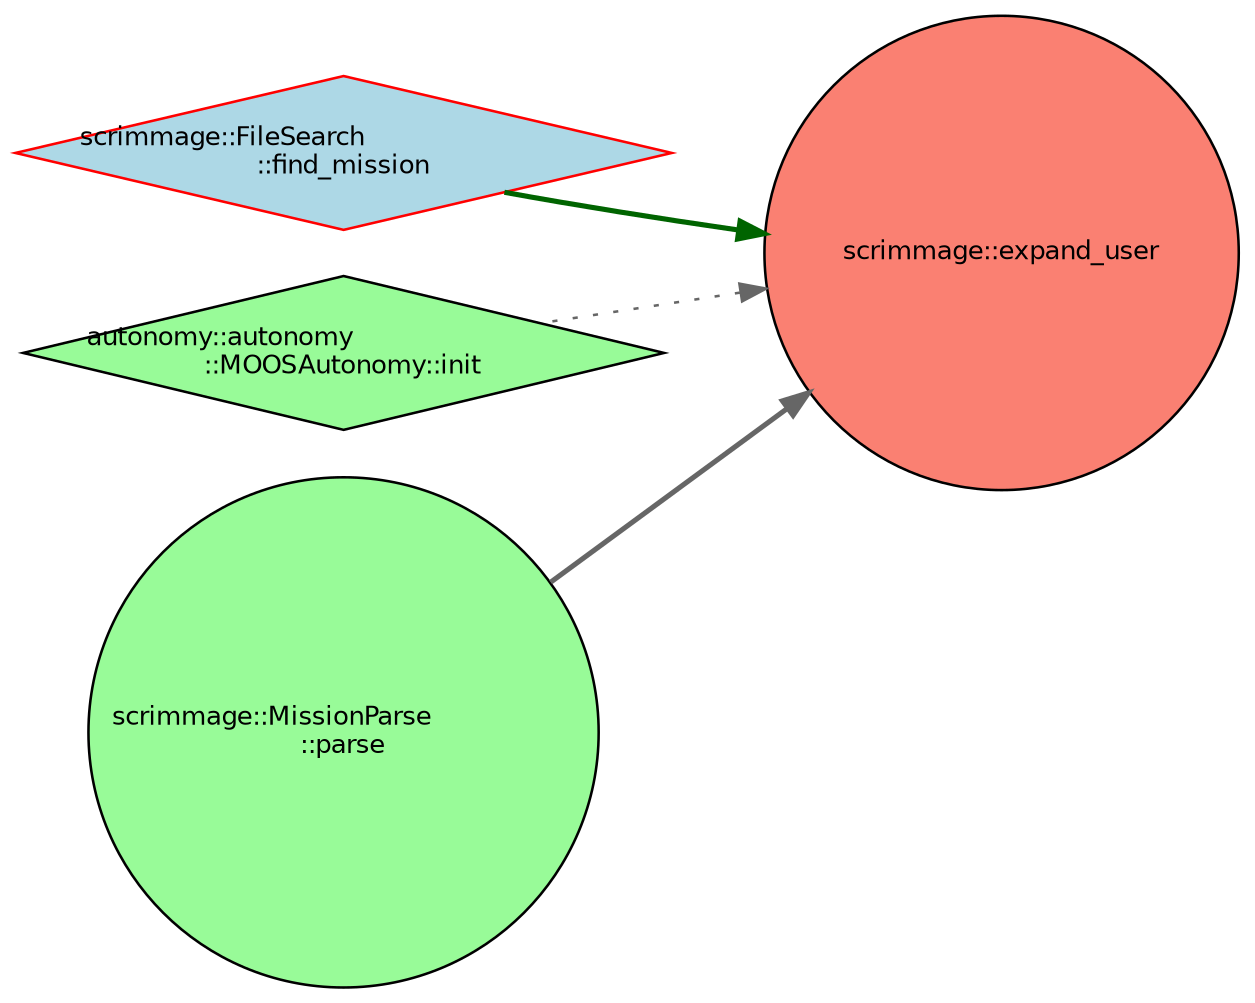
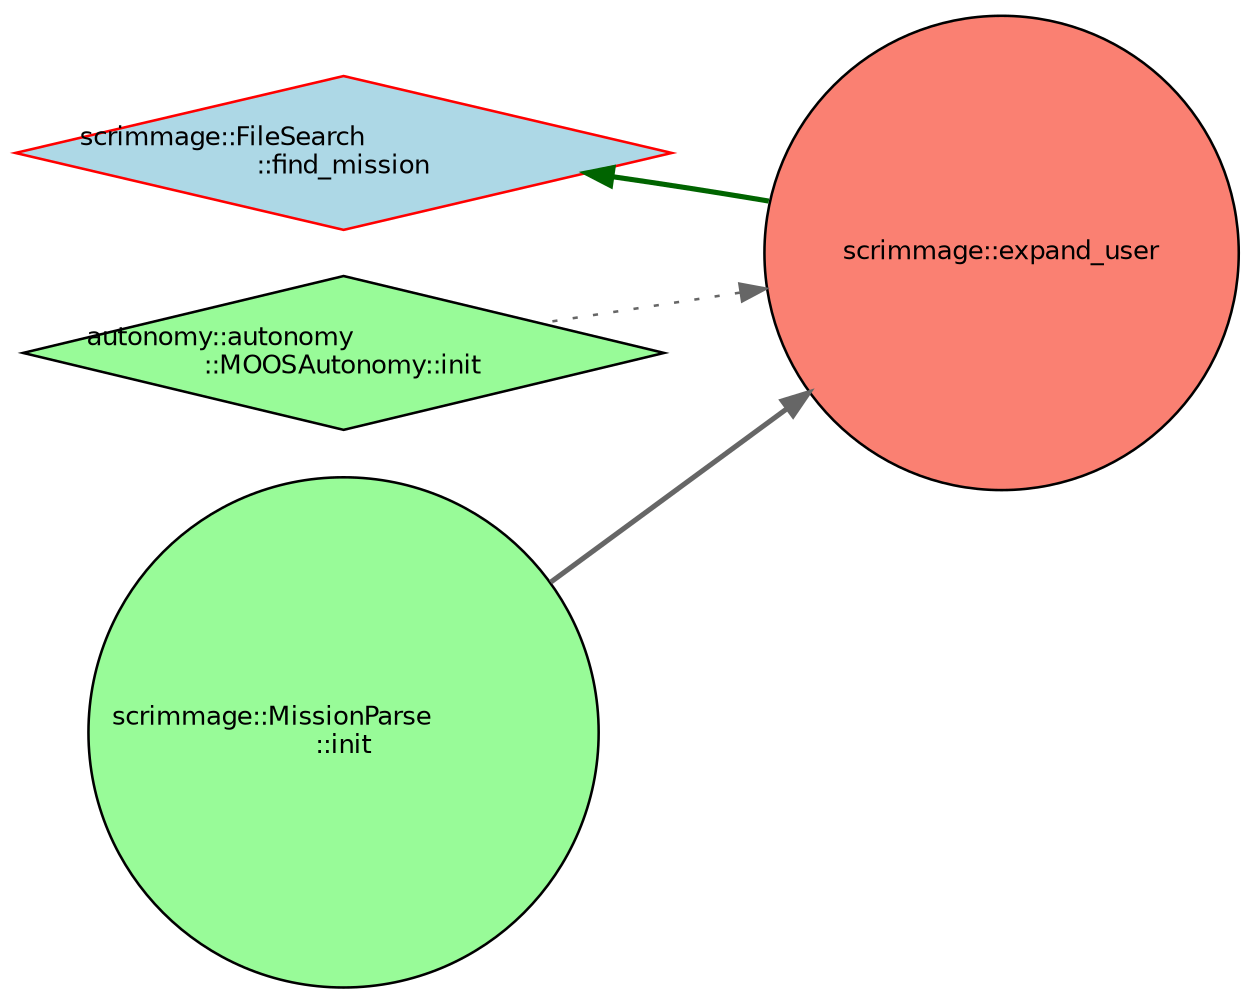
(621, 212) -> (691, 188)
(344, 732) -> (344, 732)
